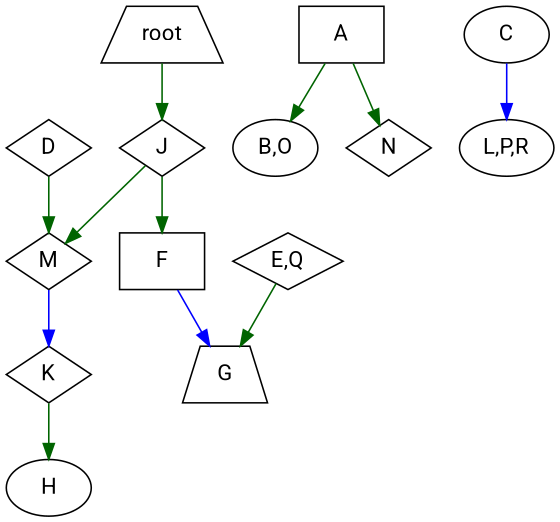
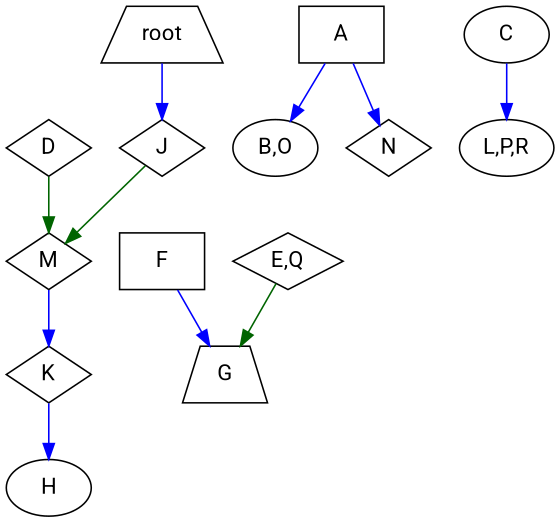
(162, 84) -> (162, 84)
(312, 85) -> (312, 85)
(363, 87) -> (363, 87)
(162, 197) -> none
(49, 423) -> (49, 423)
